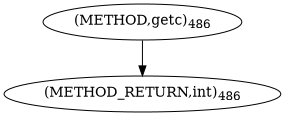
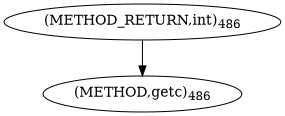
(142, 53) -> (142, 53)
